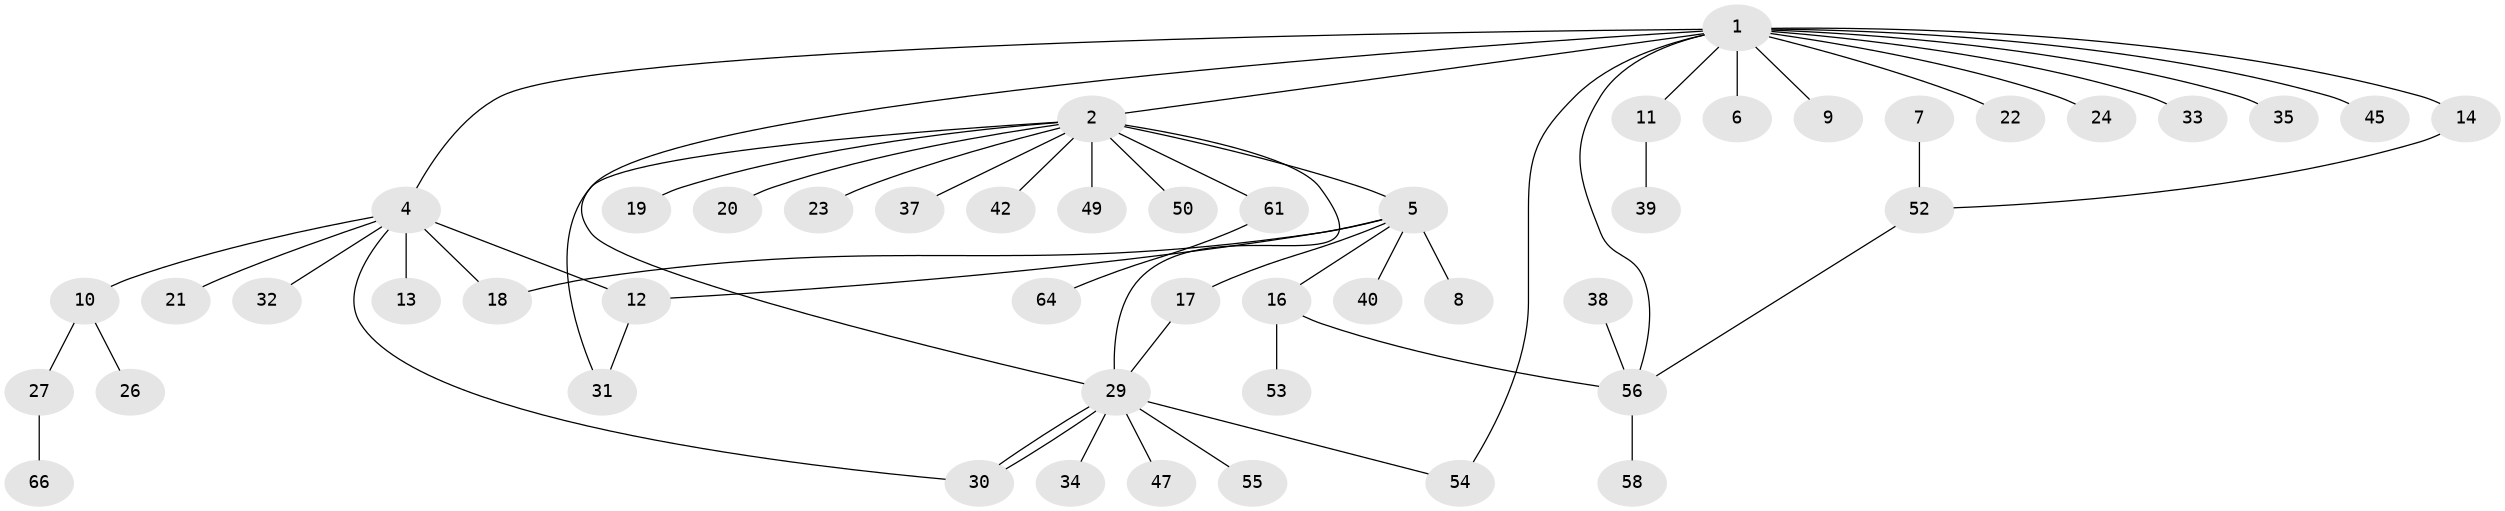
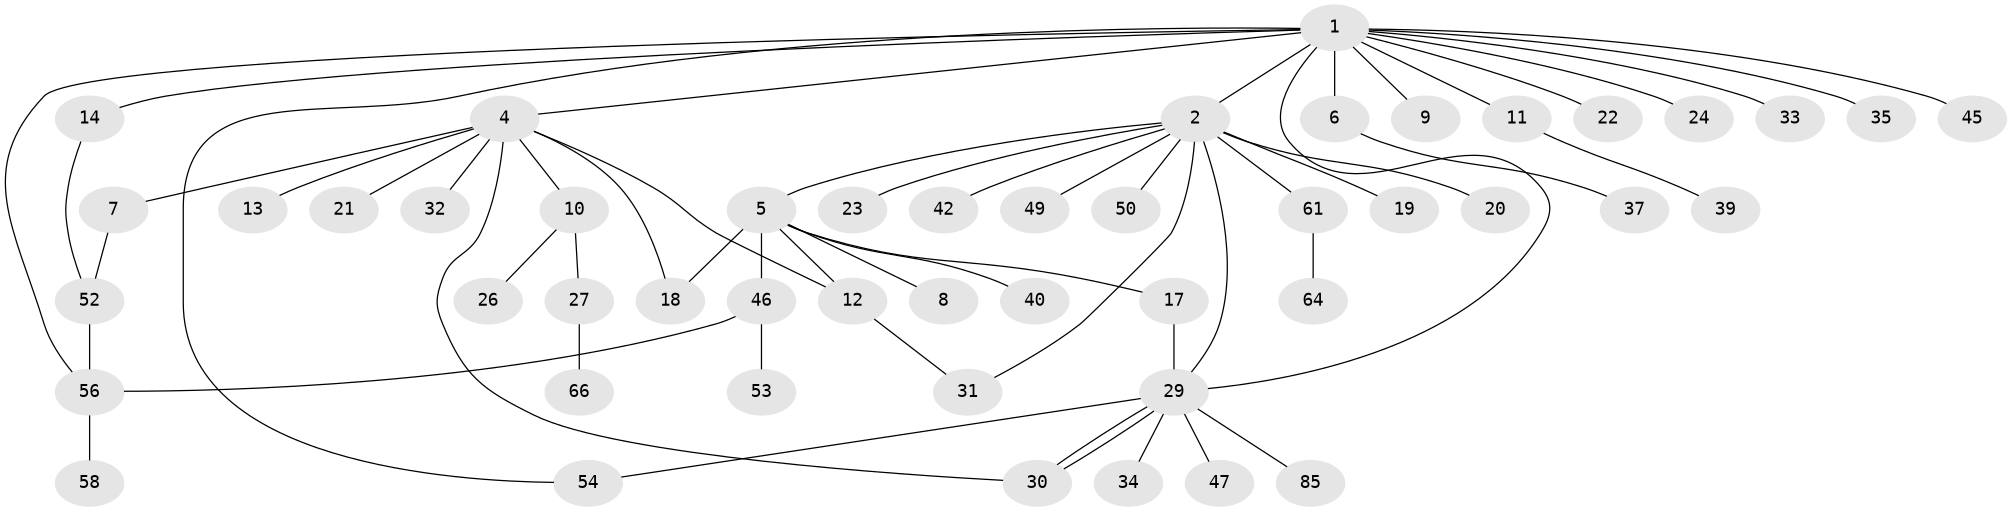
none -> (309, 164)
(1001, 164) -> (1484, 166)
(1277, 301) -> (761, 301)
(1598, 301) -> none
(1253, 483) -> (1311, 483)
